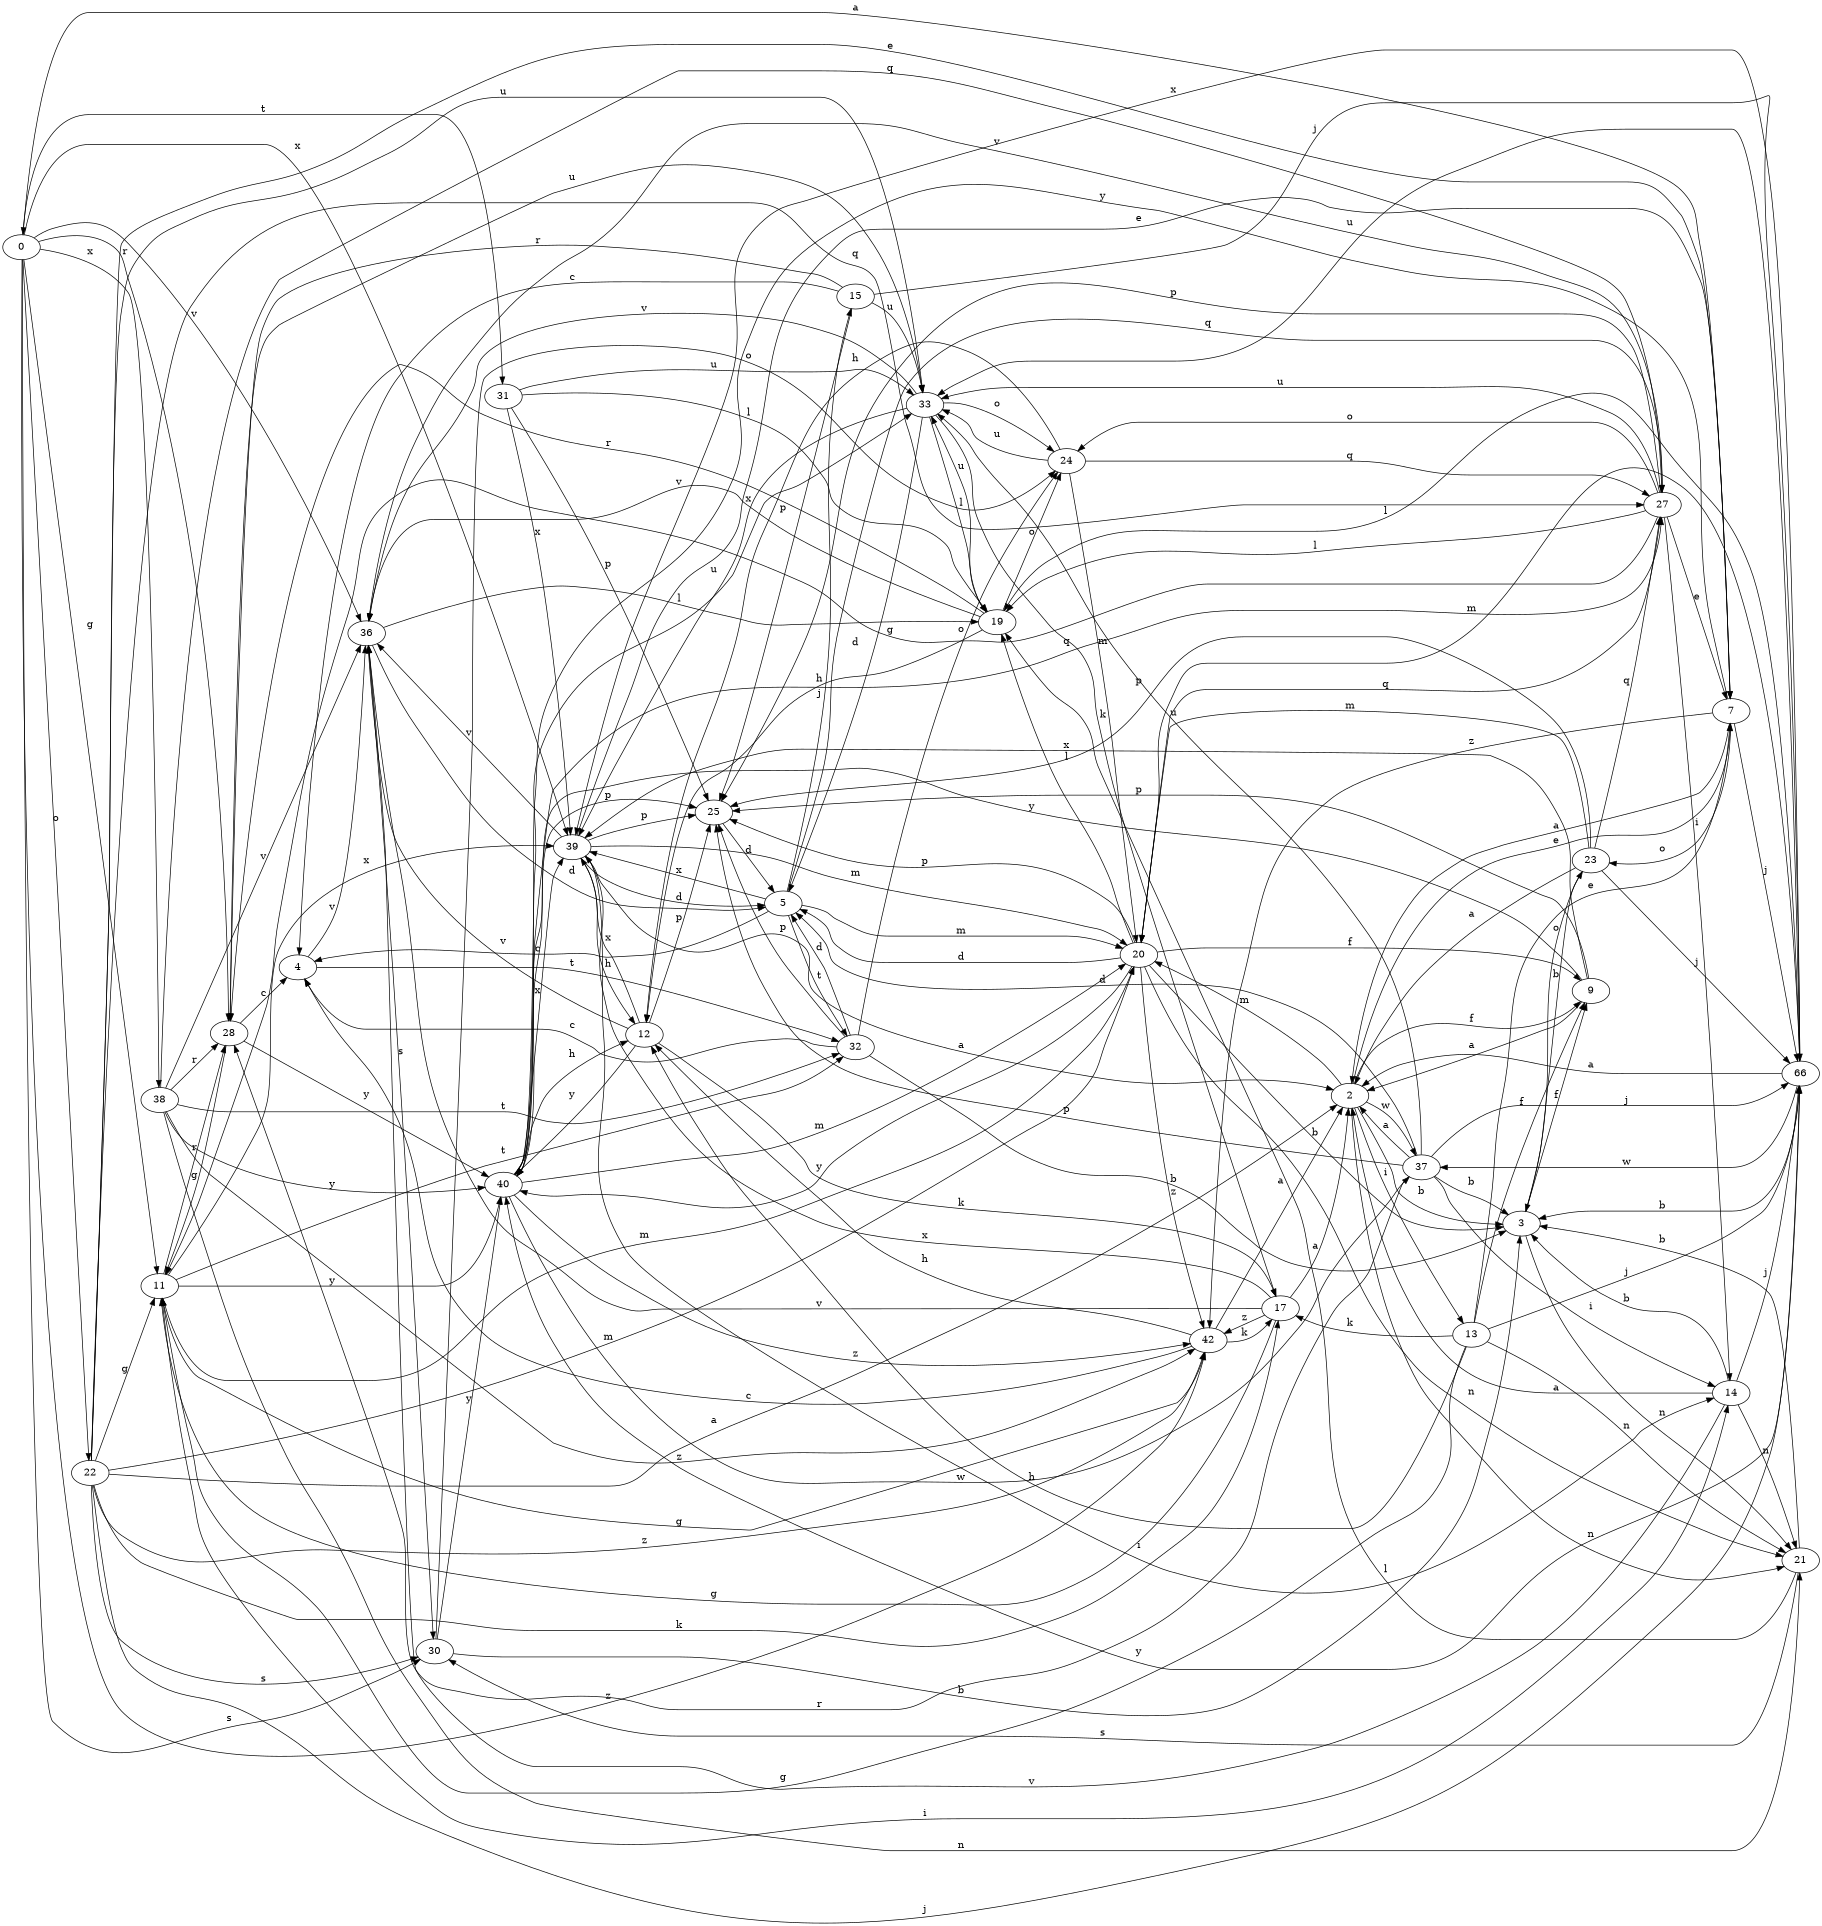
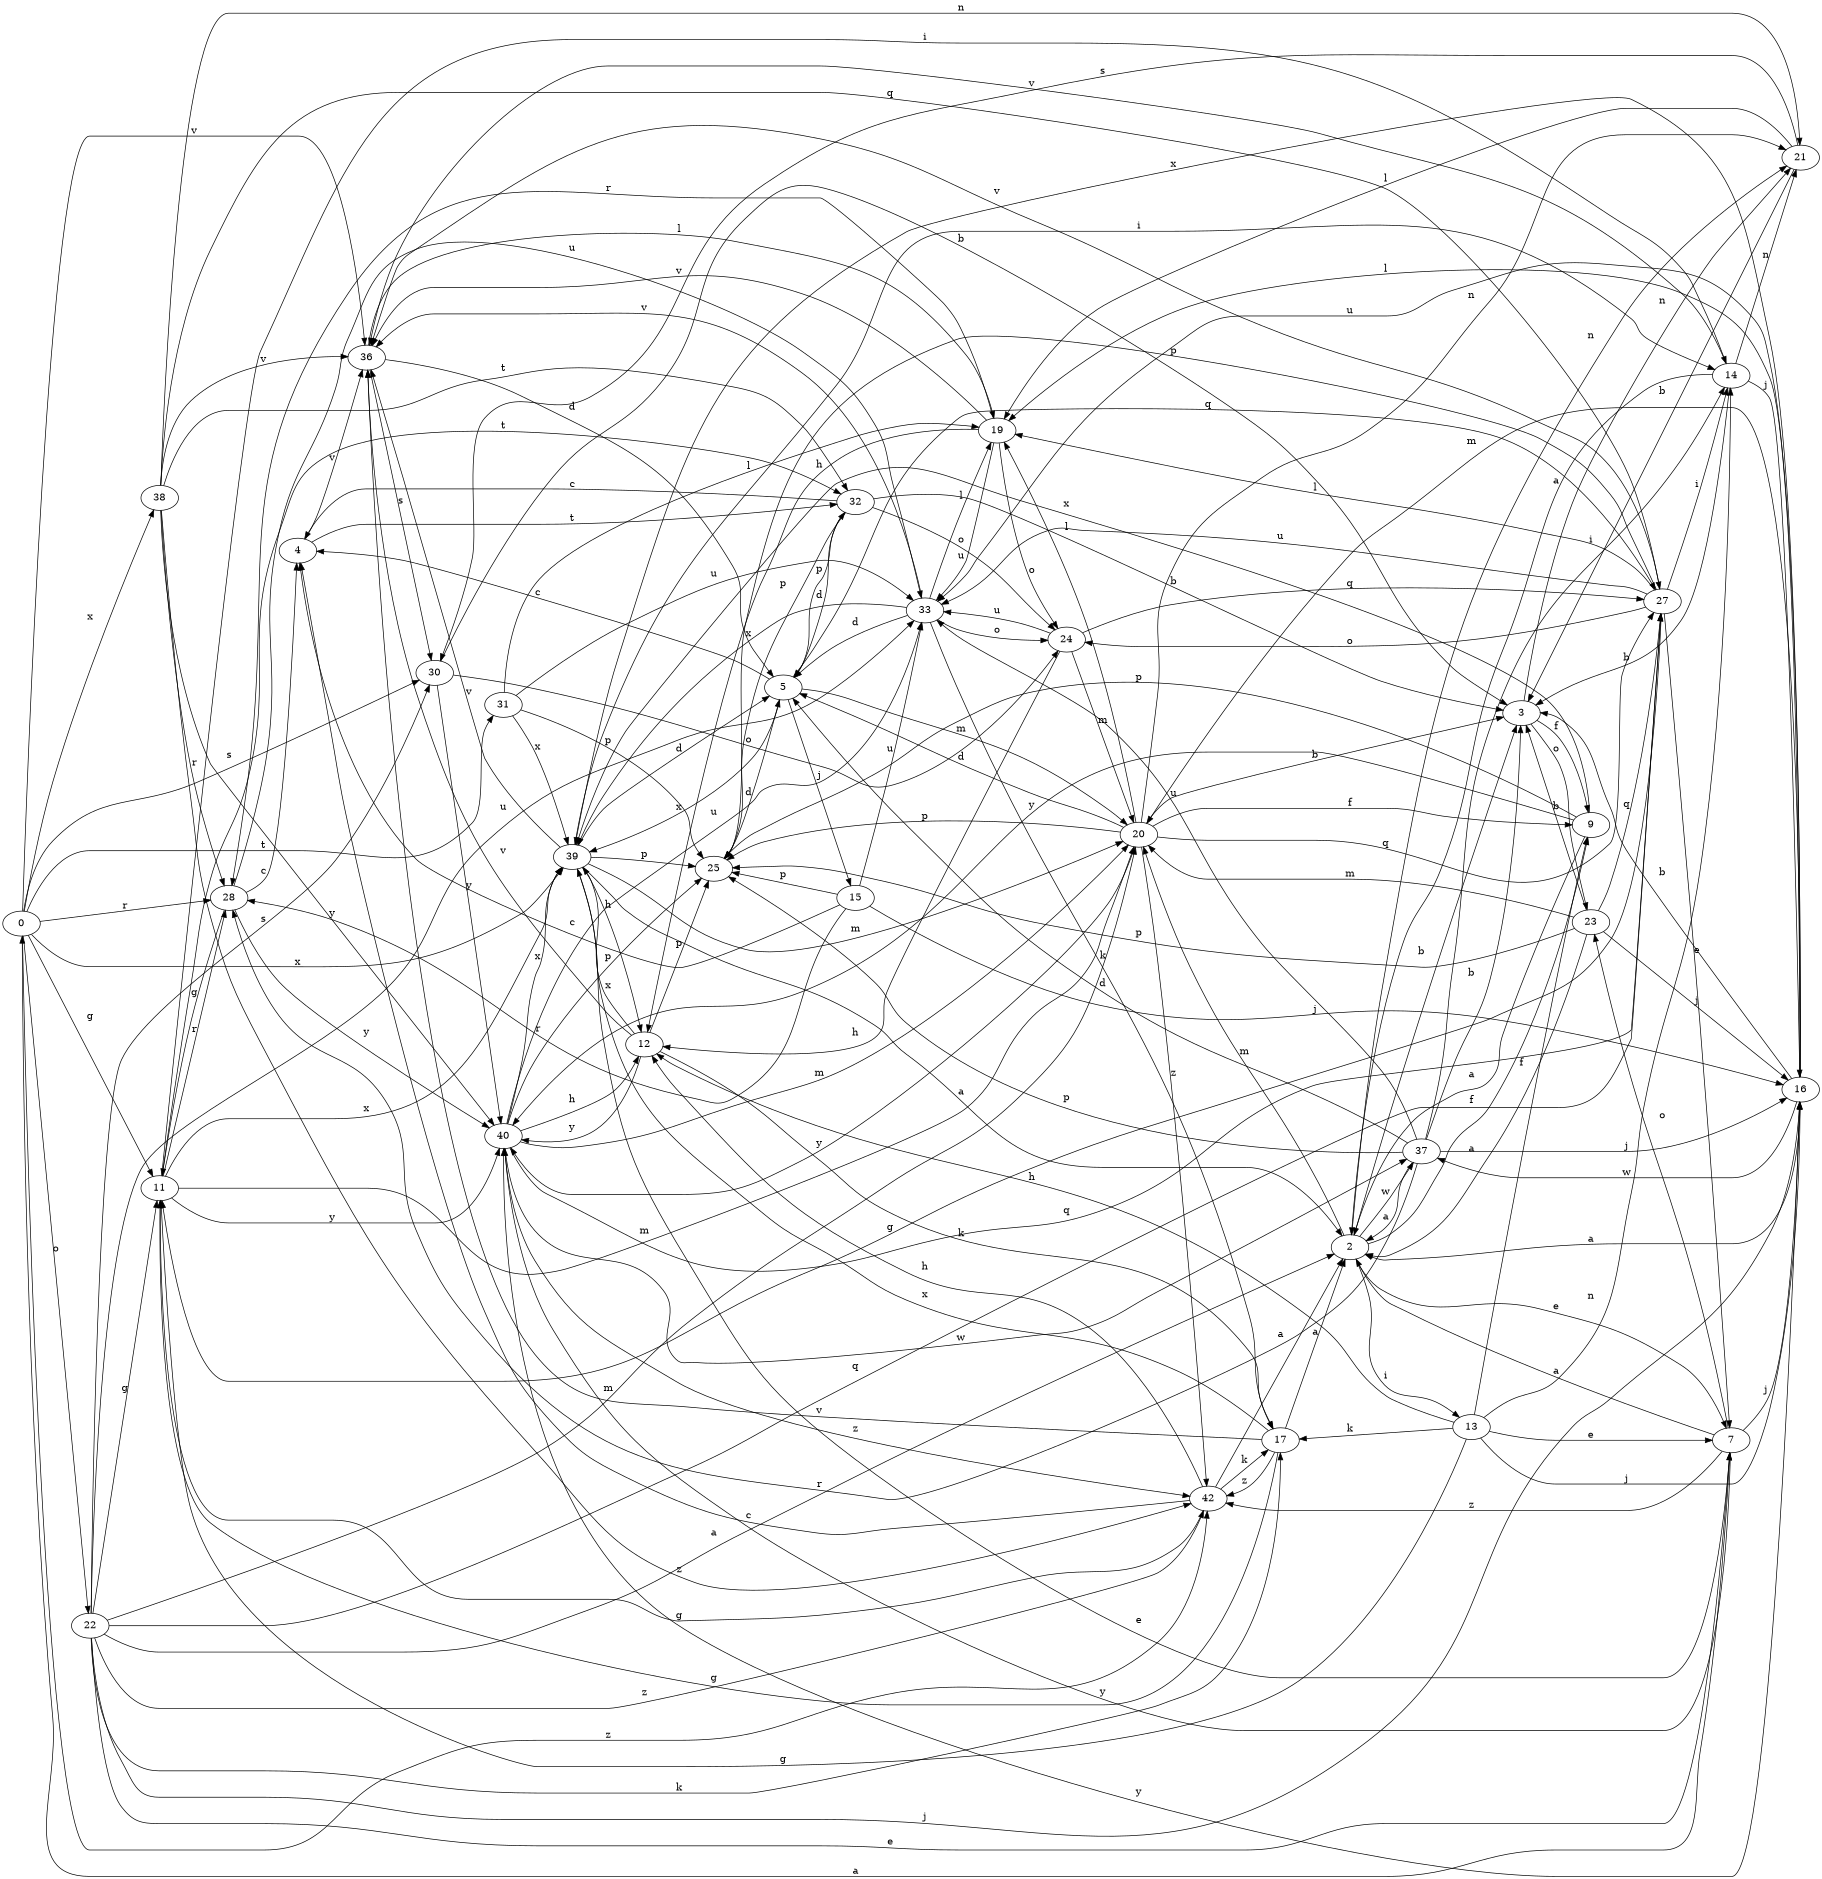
(819, 976) -> (819, 569)
(1801, 1074) -> (1801, 1090)
(1628, 1437) -> (1680, 967)
